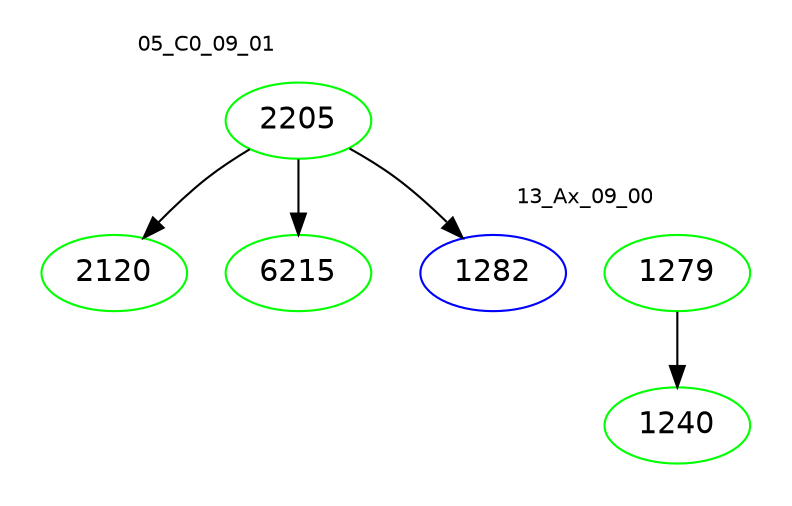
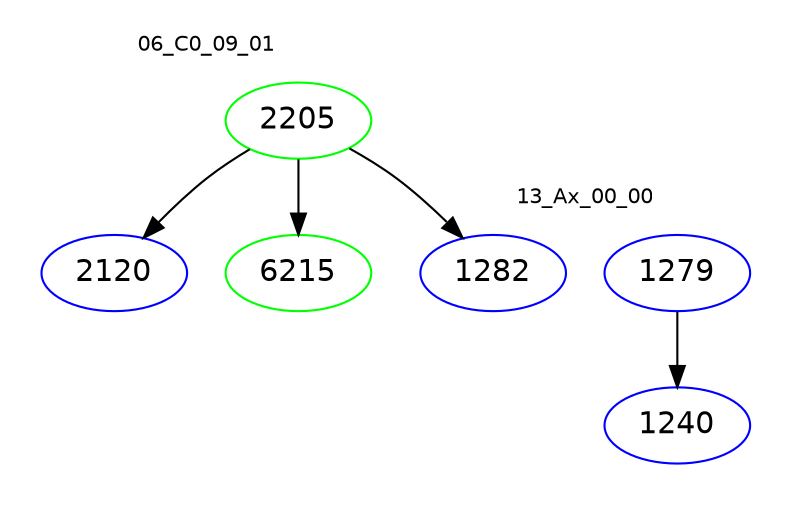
(206, 46) -> (206, 46)
(585, 198) -> (585, 198)
(114, 273) -> (114, 273)
(677, 273) -> (677, 273)
(677, 425) -> (677, 425)
